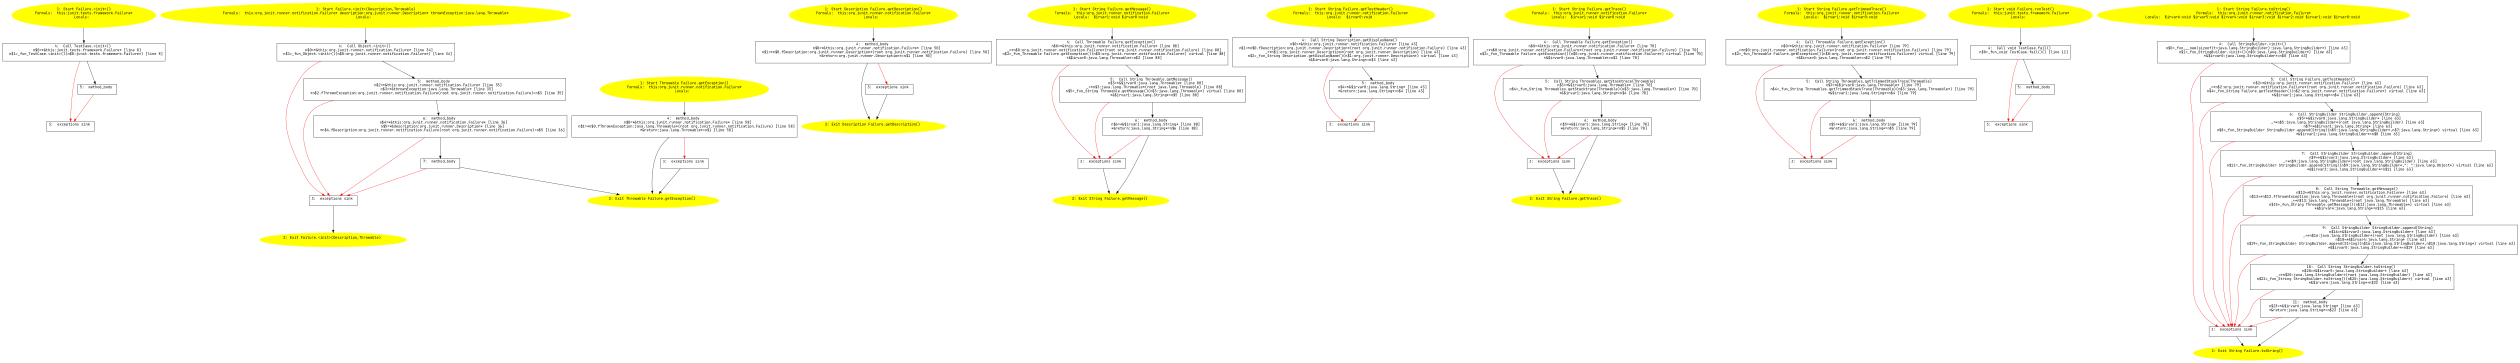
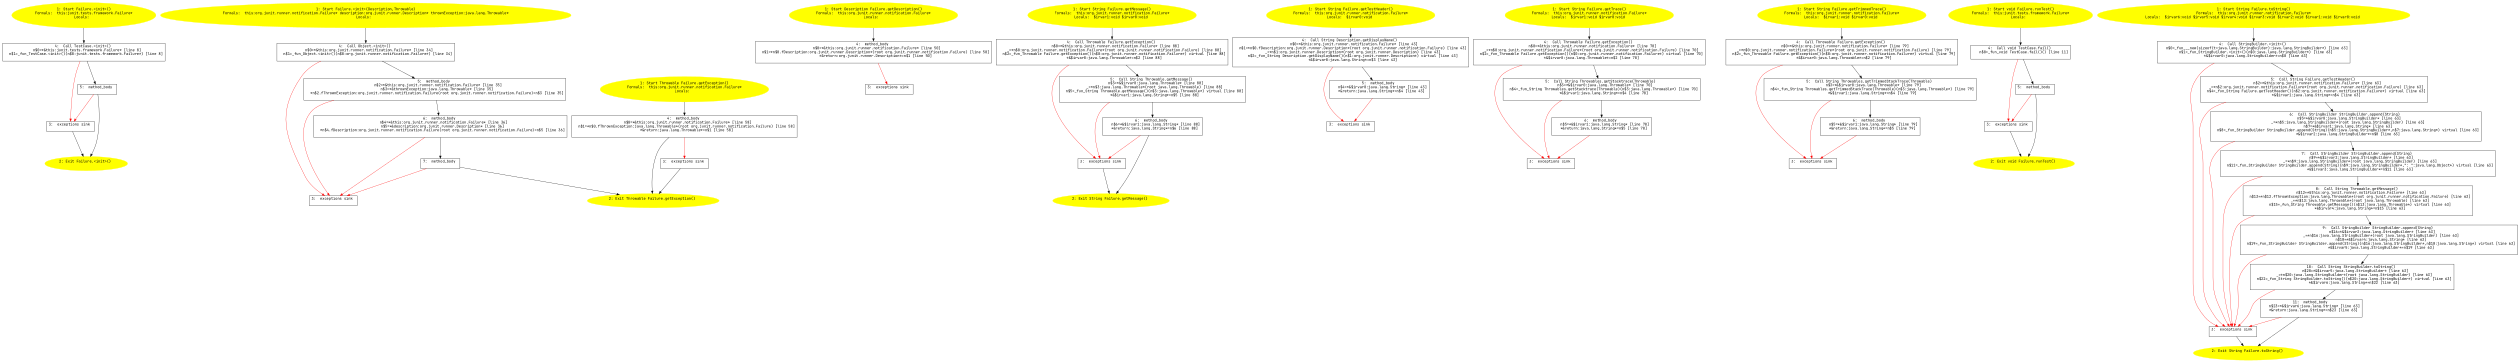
(874, 126) -> none
none -> (86, 164)
none -> (2024, 164)
(1566, 201) -> none
(333, 240) -> none
